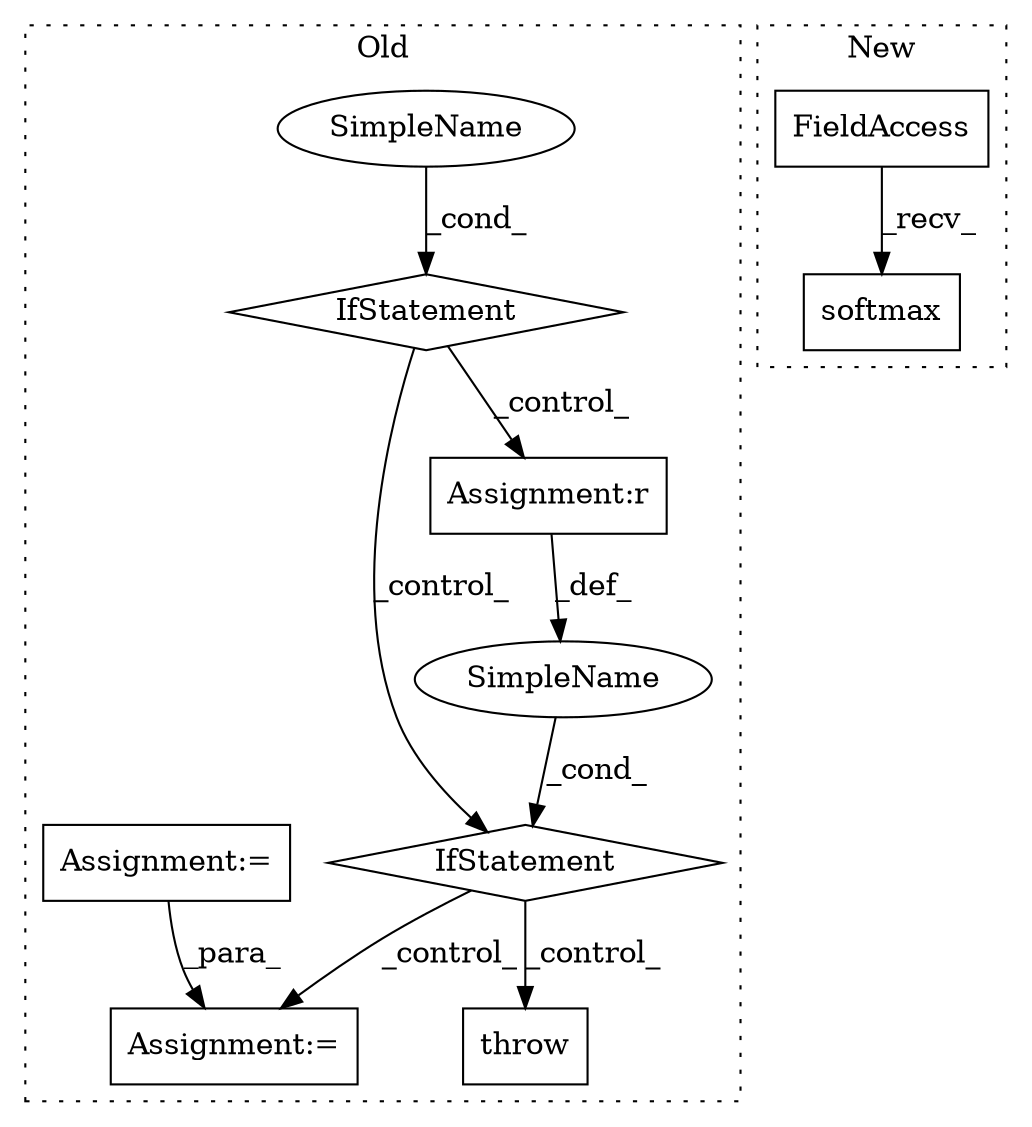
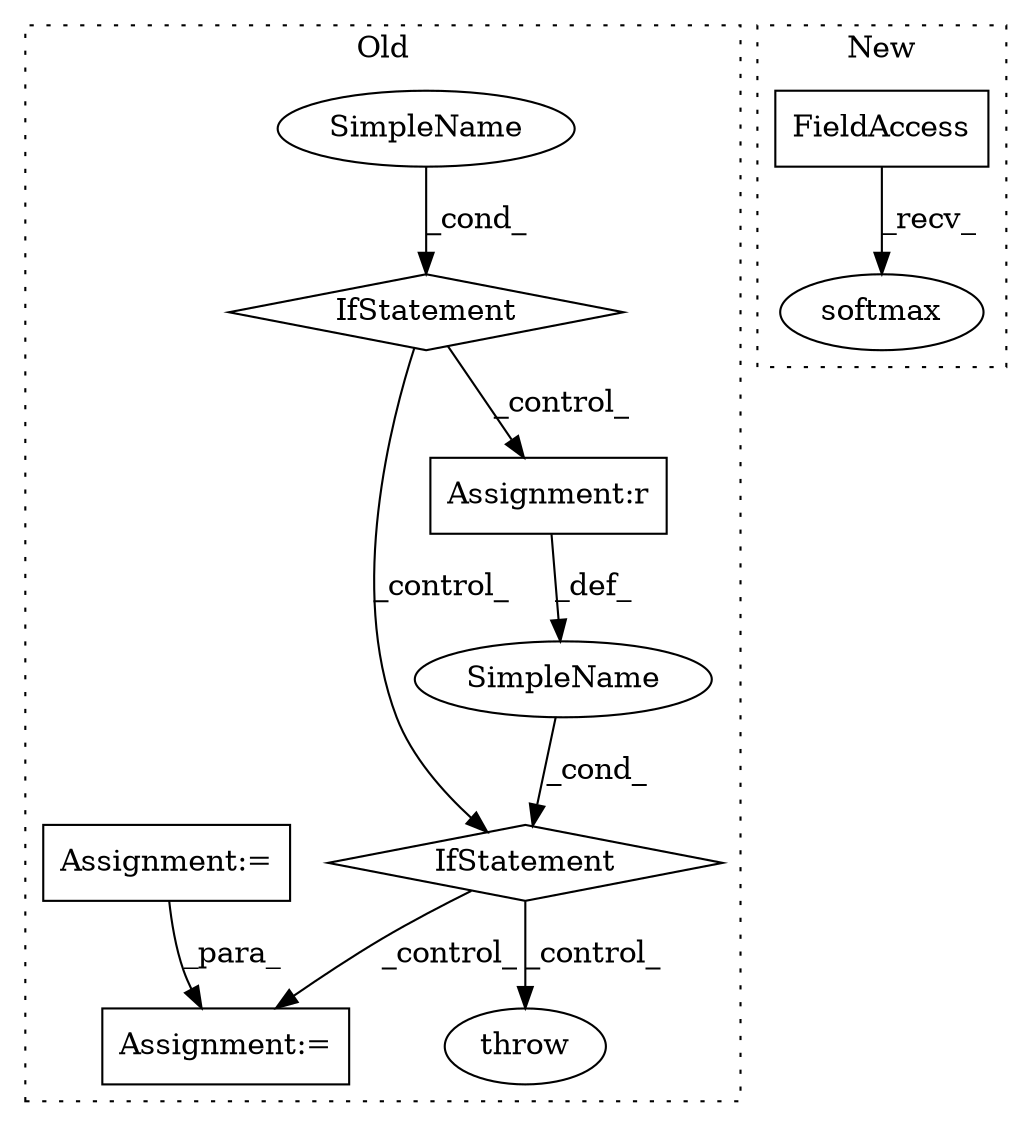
(882, 312) -> (882, 312)
(525, 1046) -> (525, 1046)
